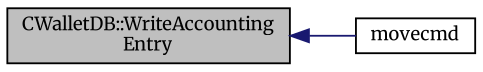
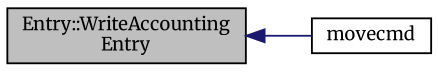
(149, 36) -> (127, 36)
